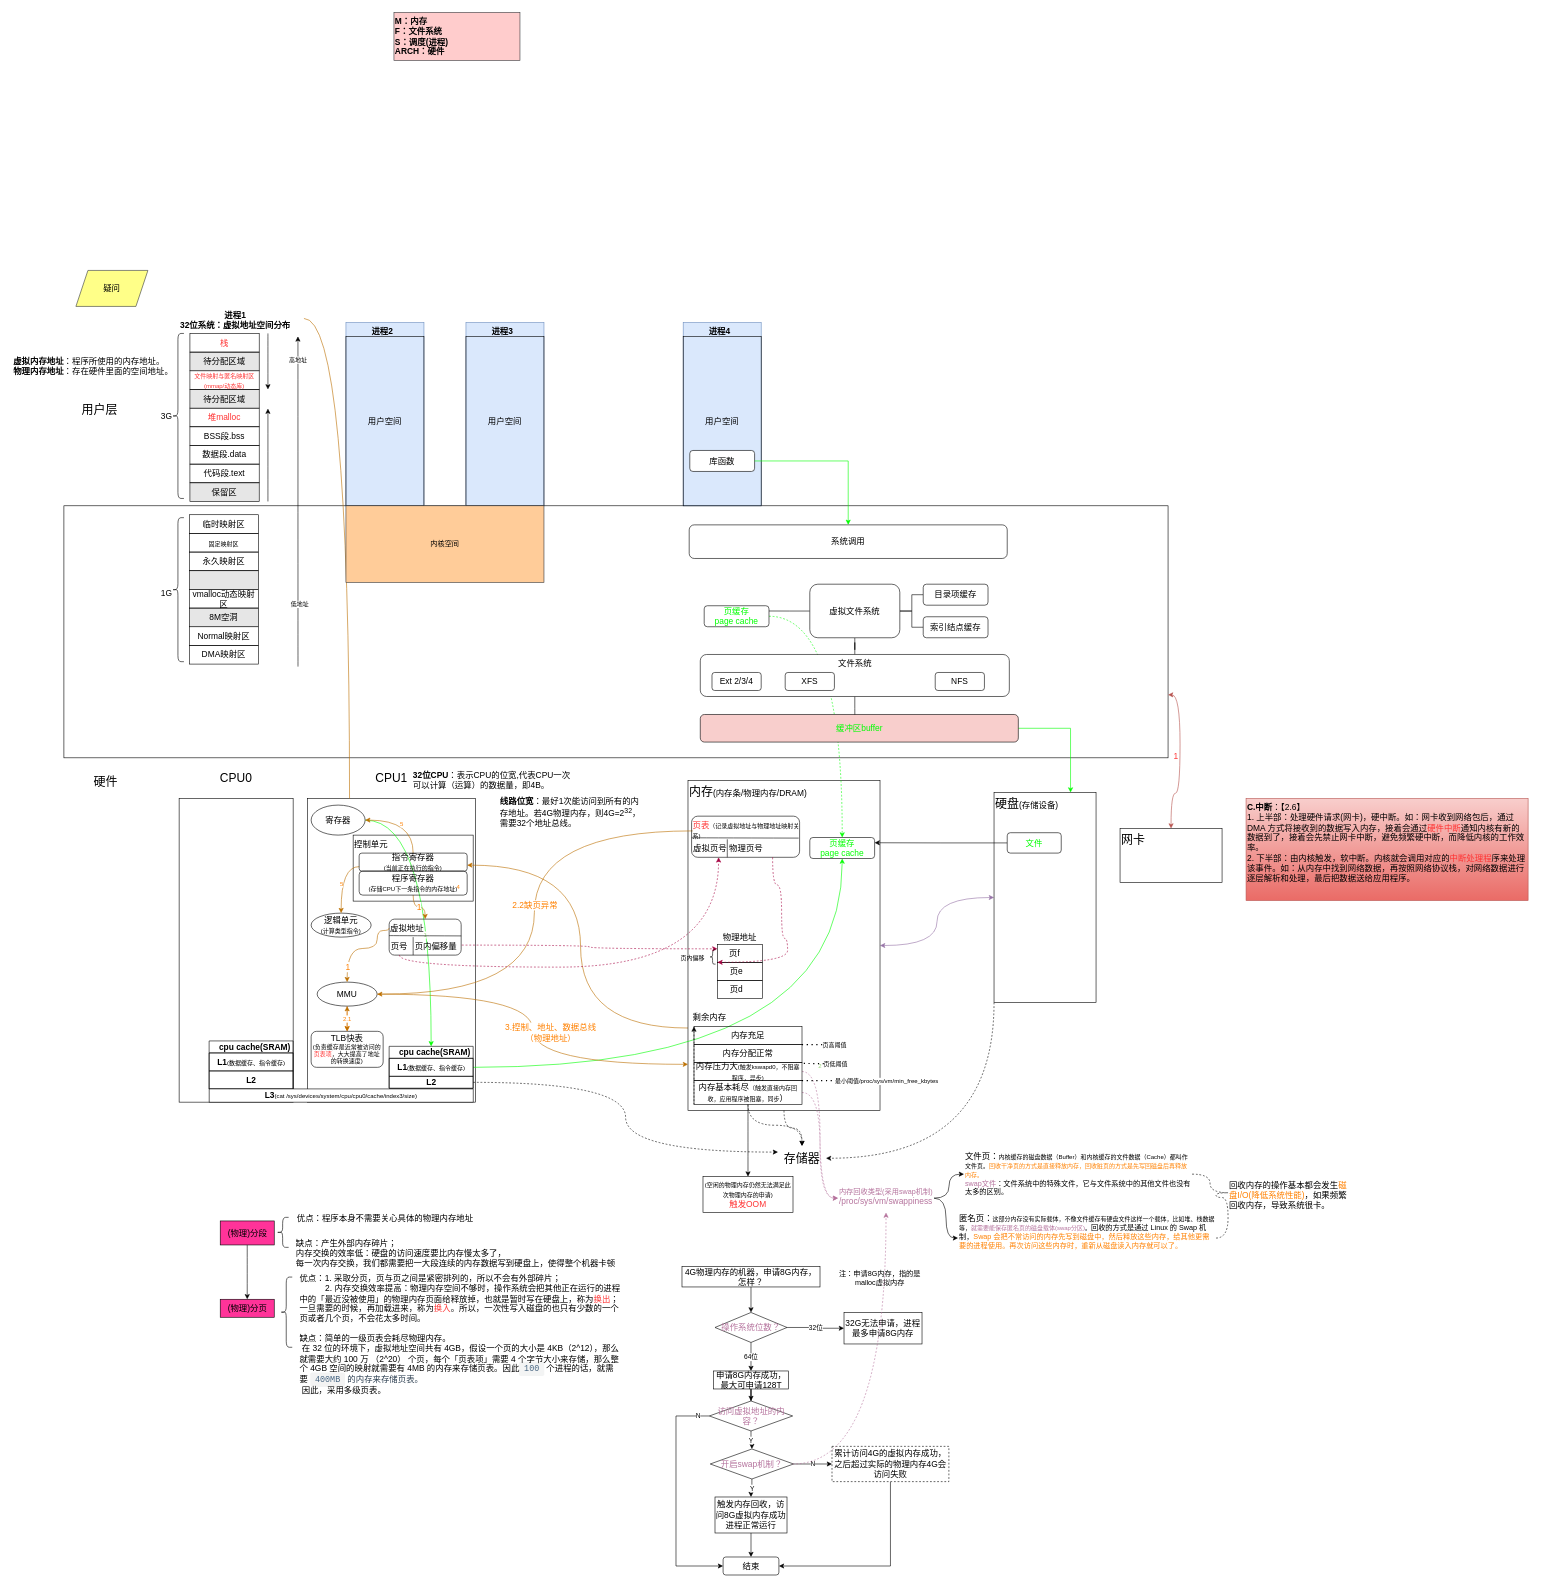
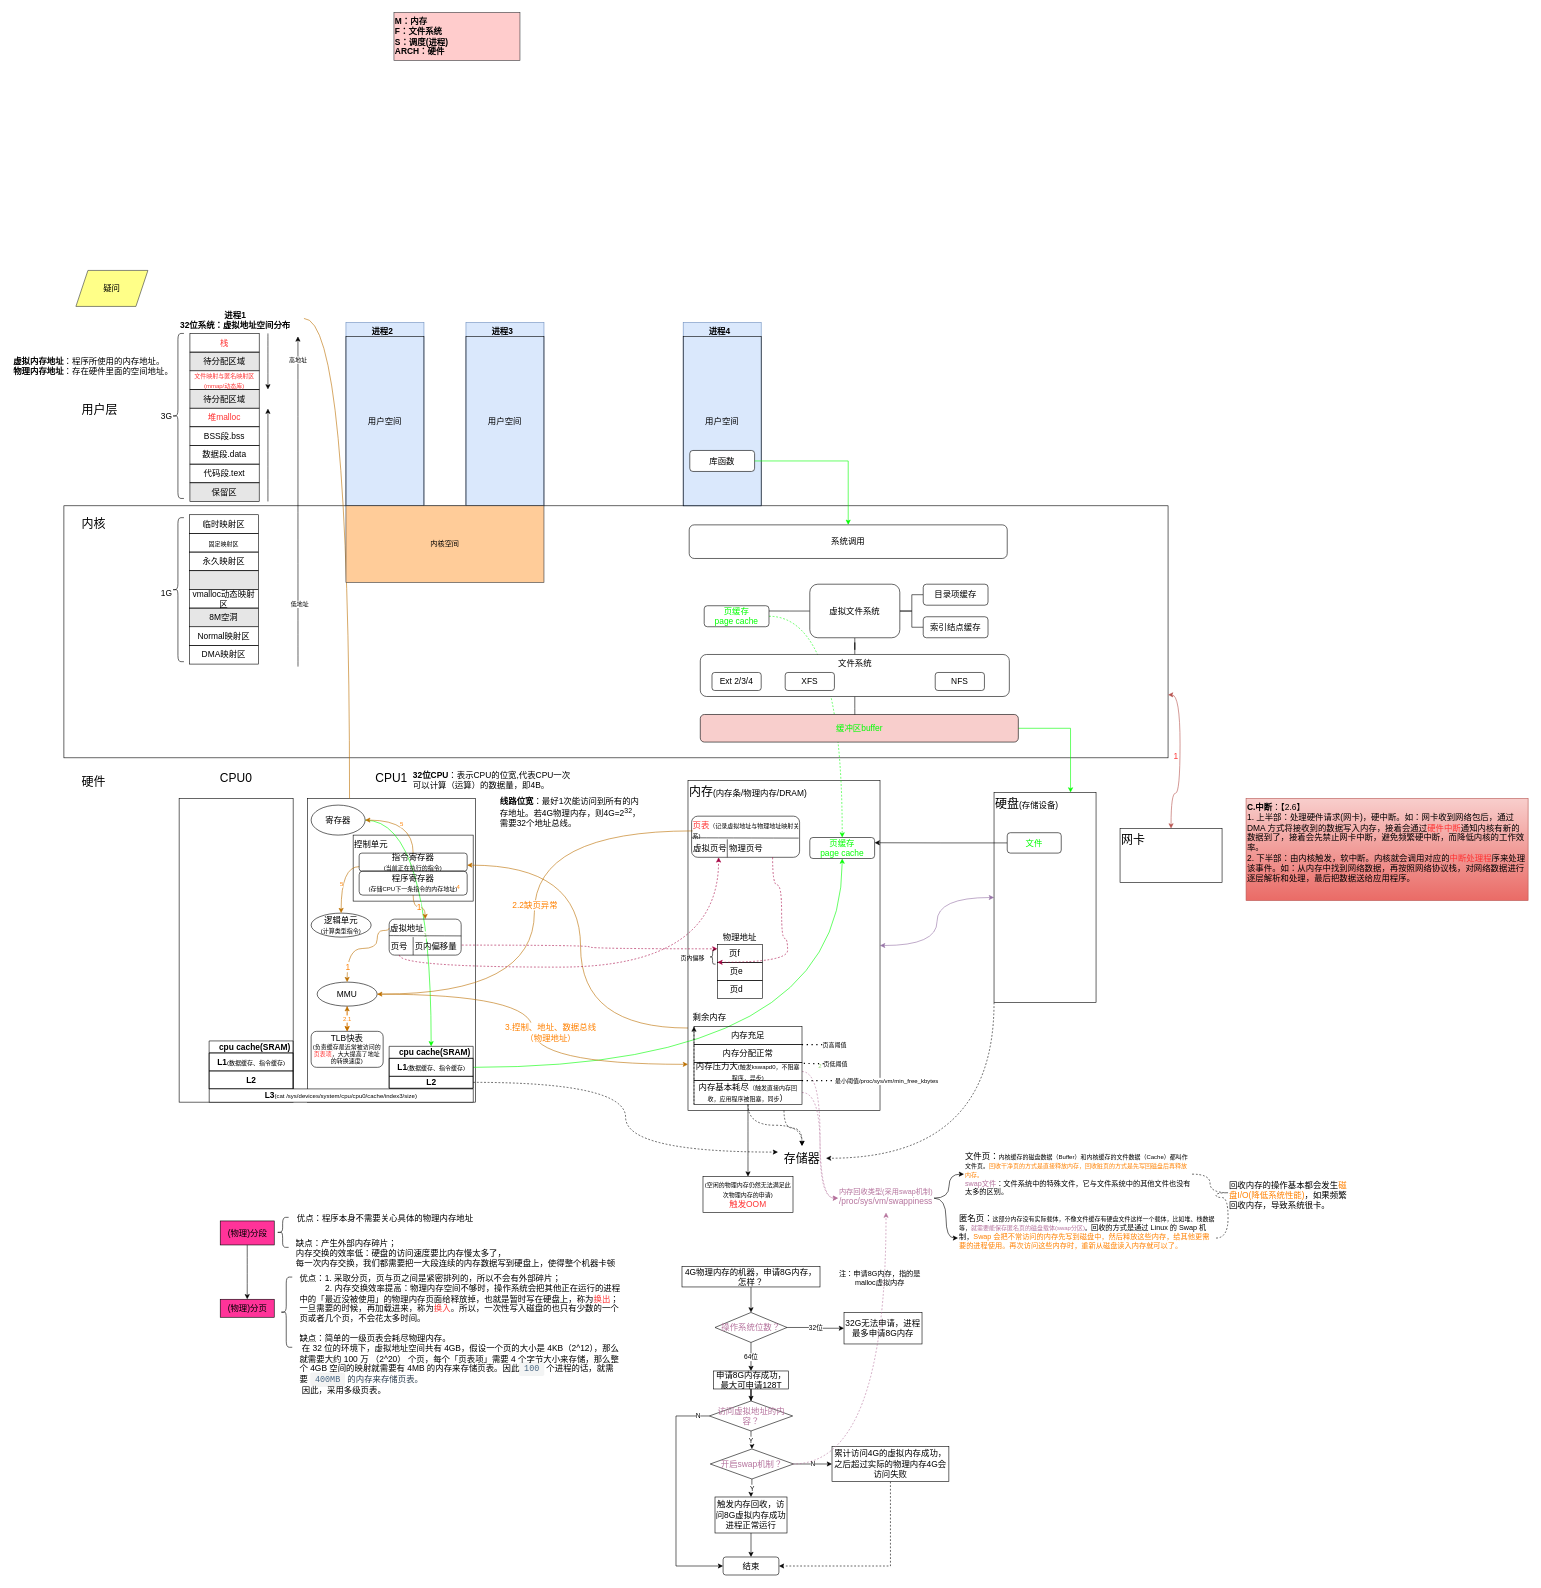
none -> (94, 523)
(106, 781) -> (94, 781)
(890, 1464) -> (890, 1464)
(890, 1523) -> (890, 1523)
